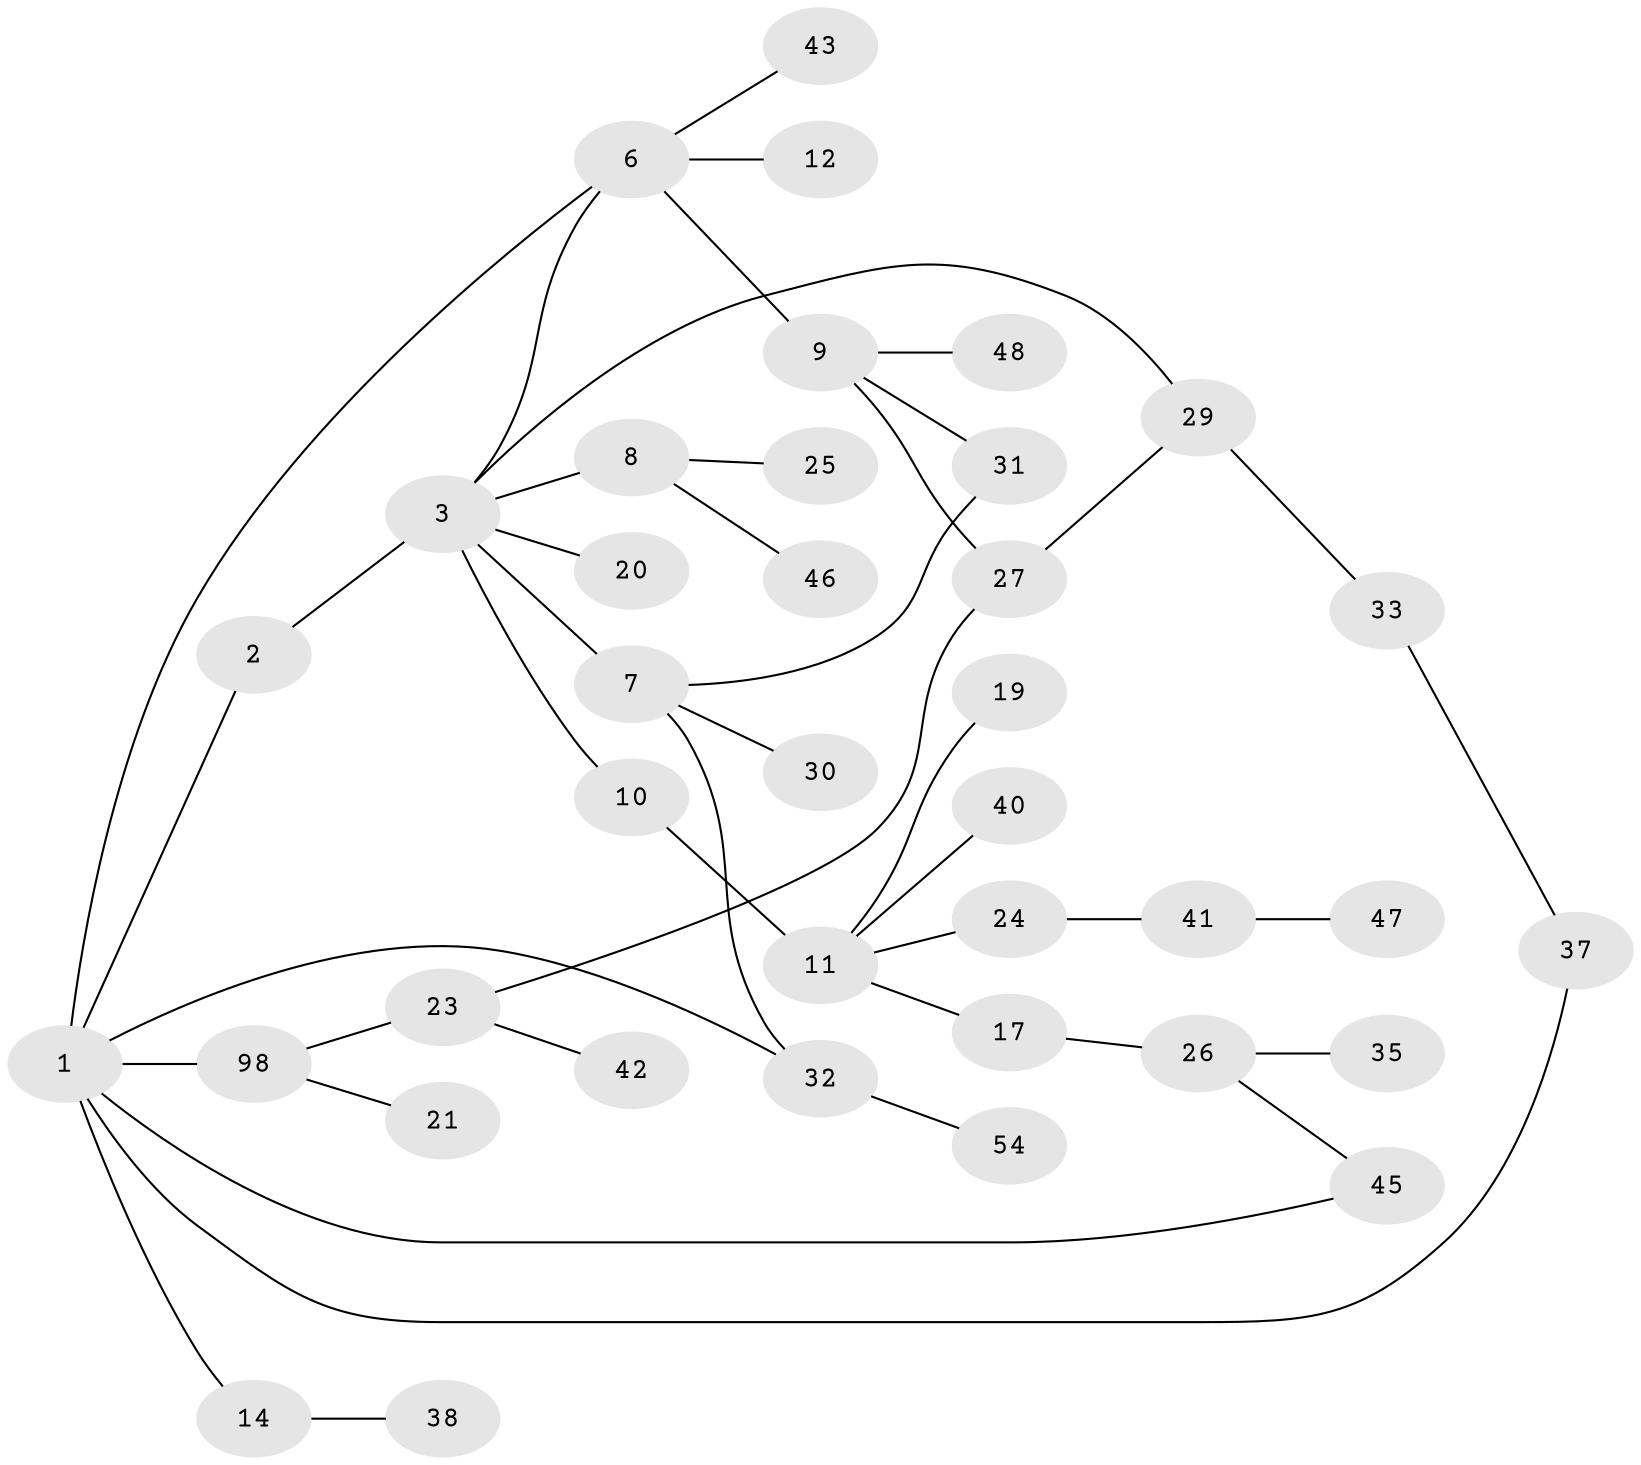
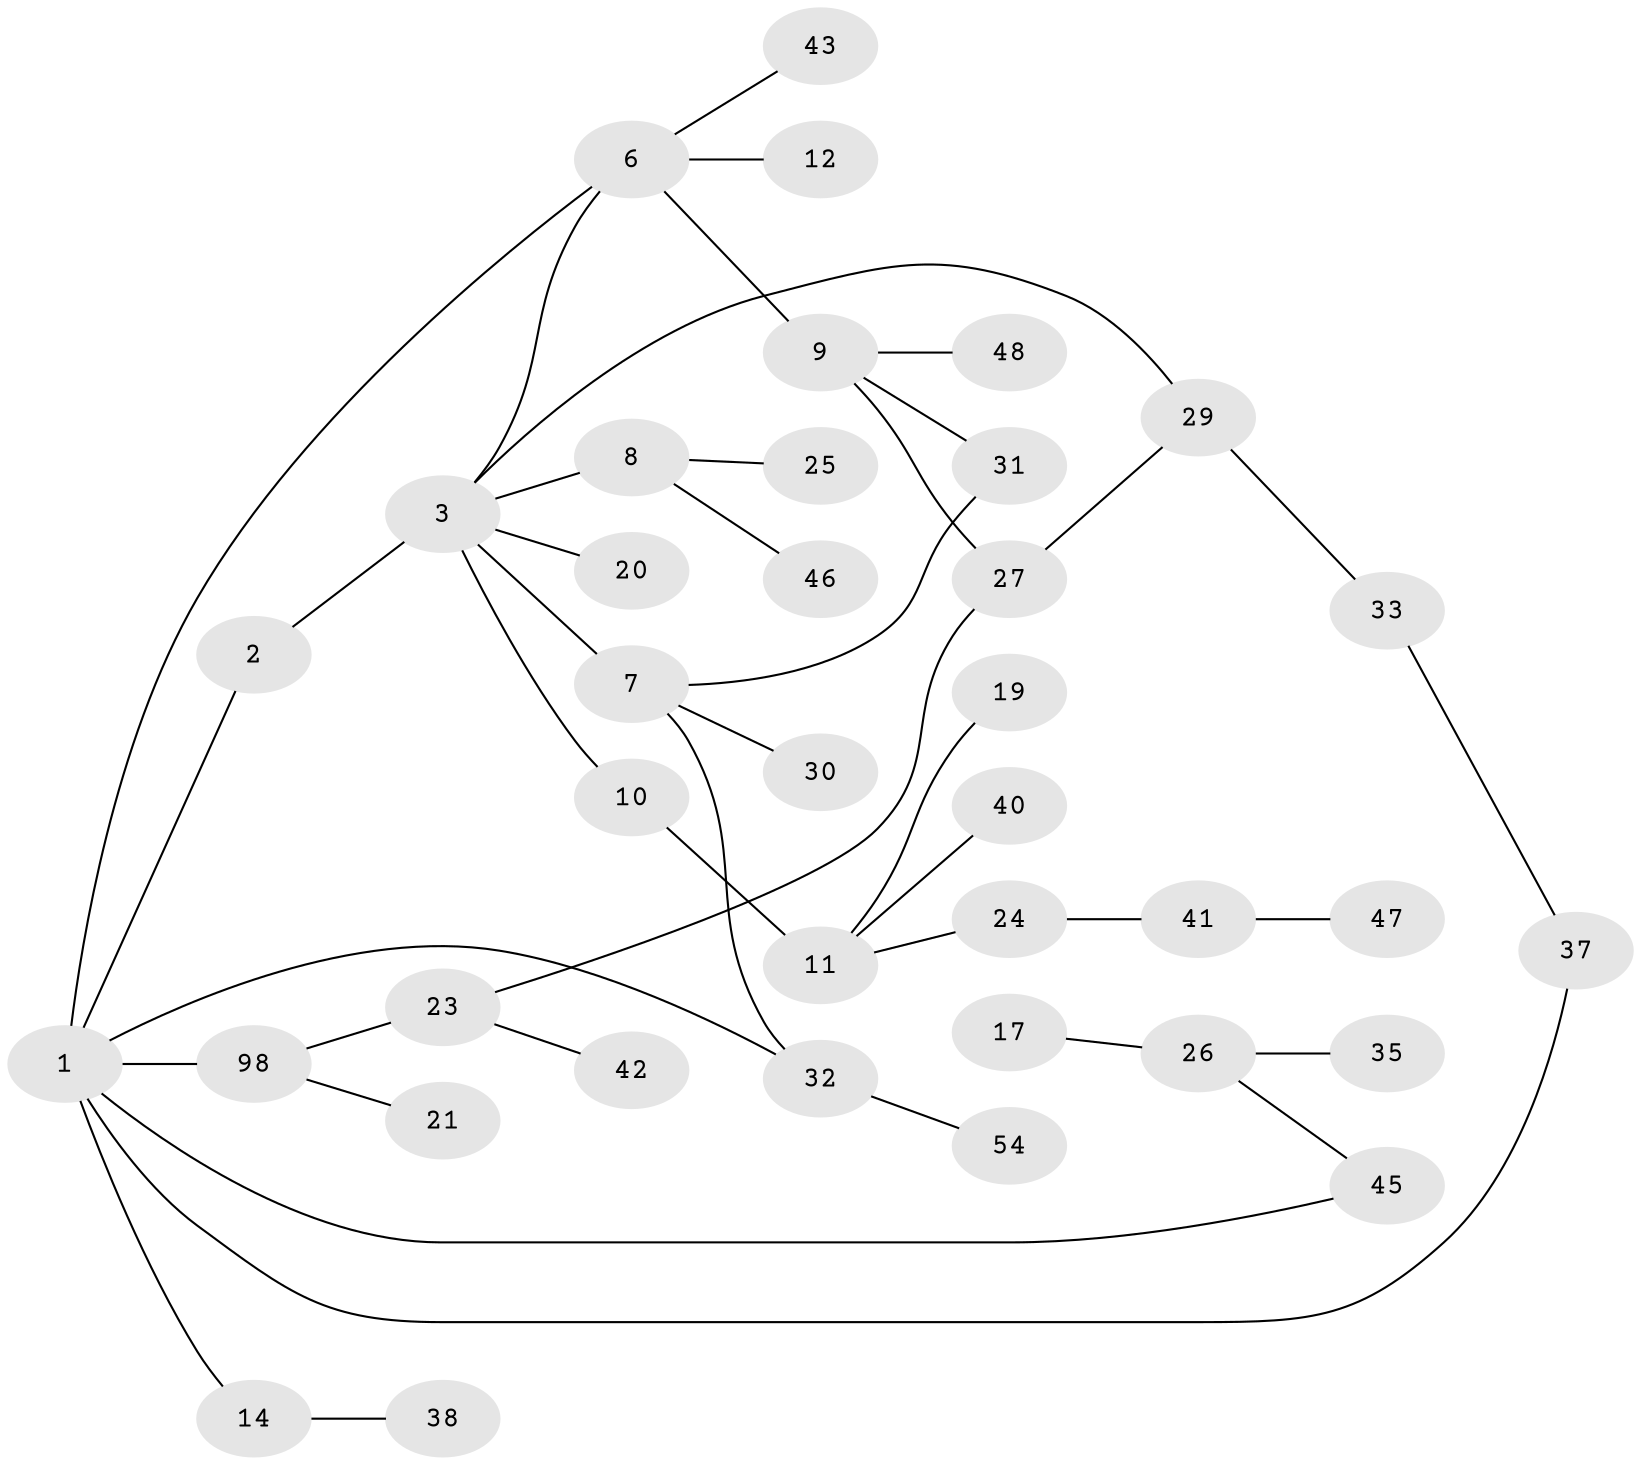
(915, 999) -> none
